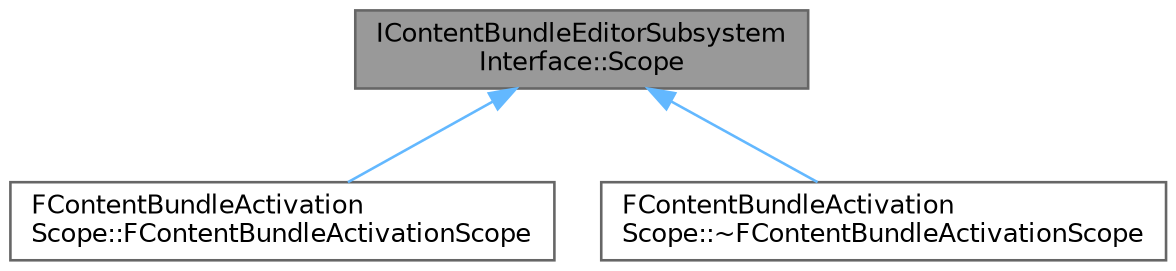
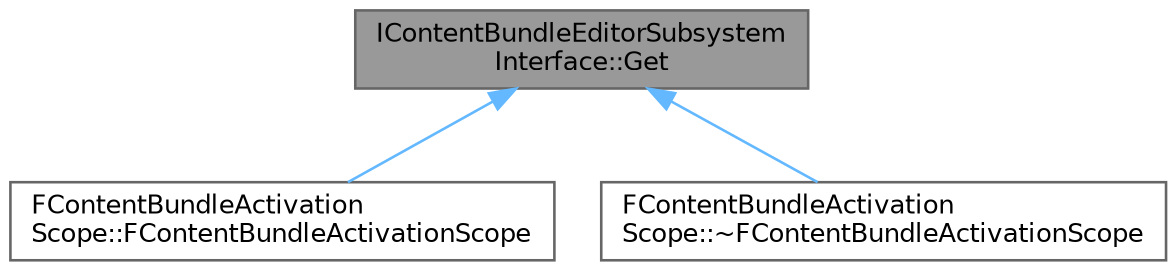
(582, 49) -> (582, 49)
